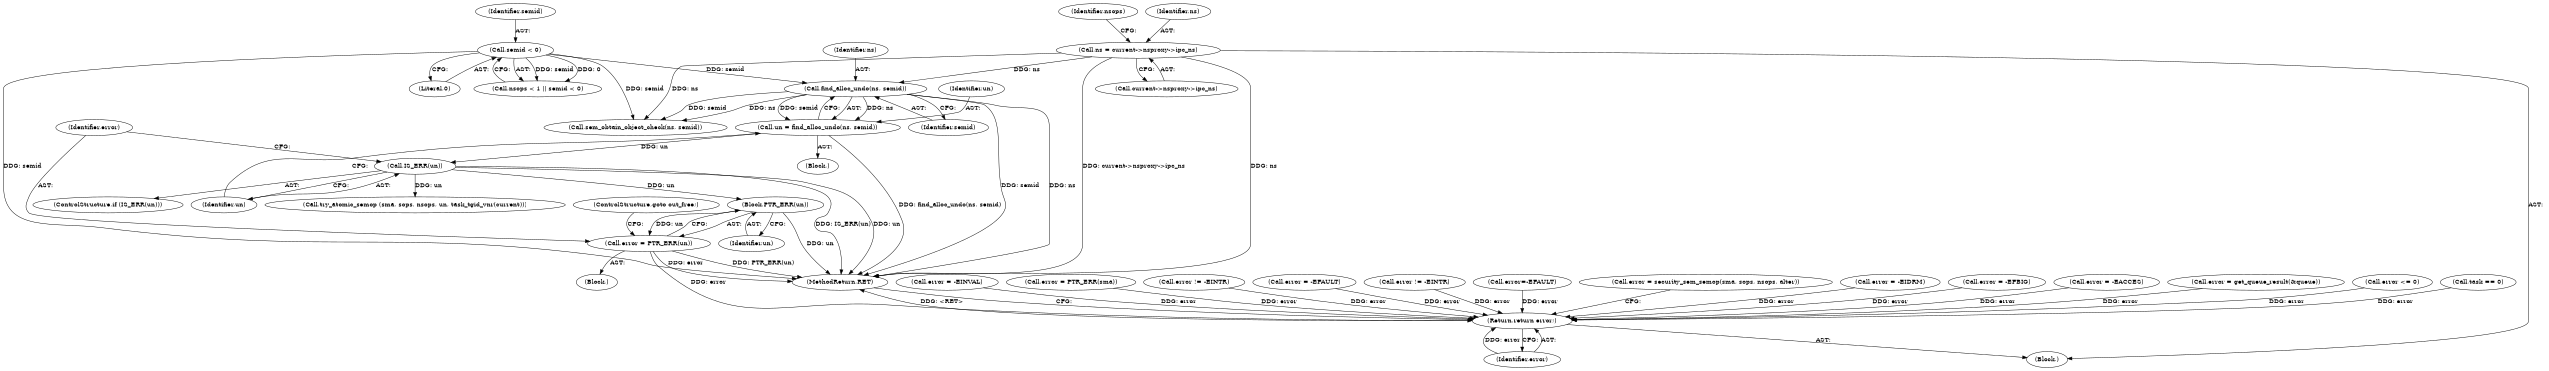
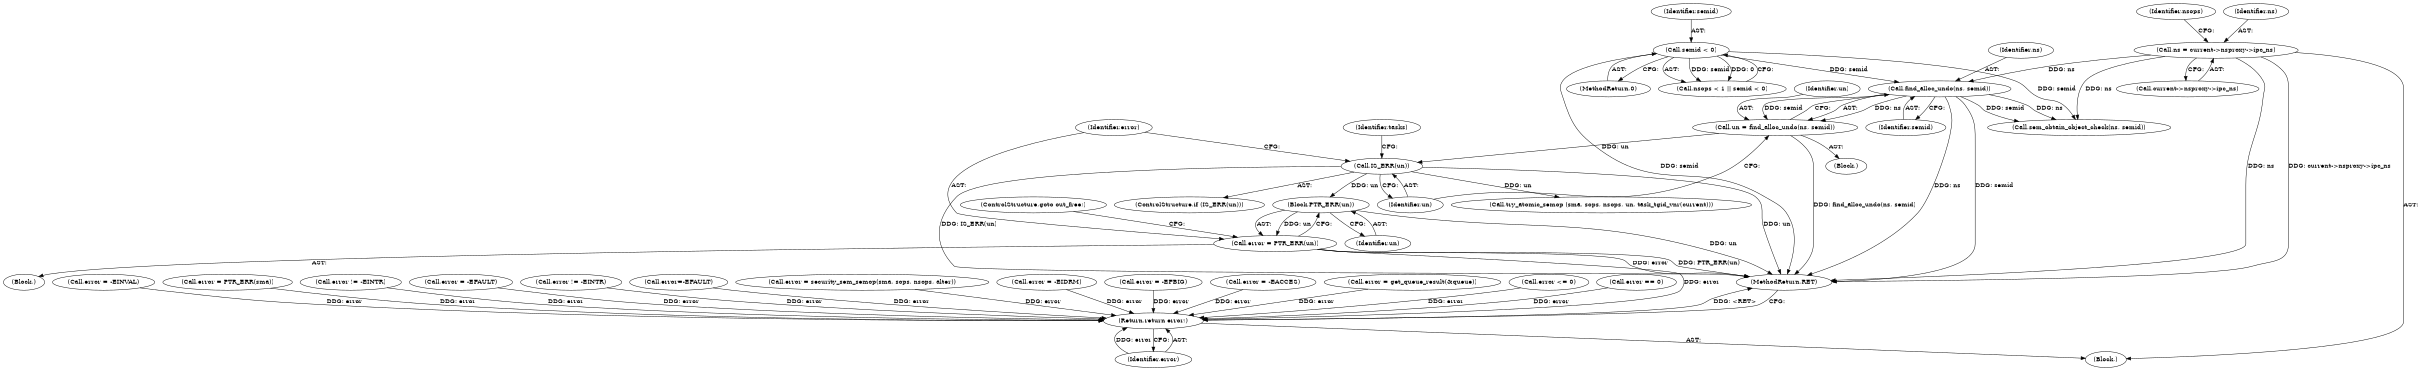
(435, 89) -> (1608, 89)
none -> (1382, 128)
(2478, 282) -> (1636, 282)
(1634, 302) -> (1043, 302)
